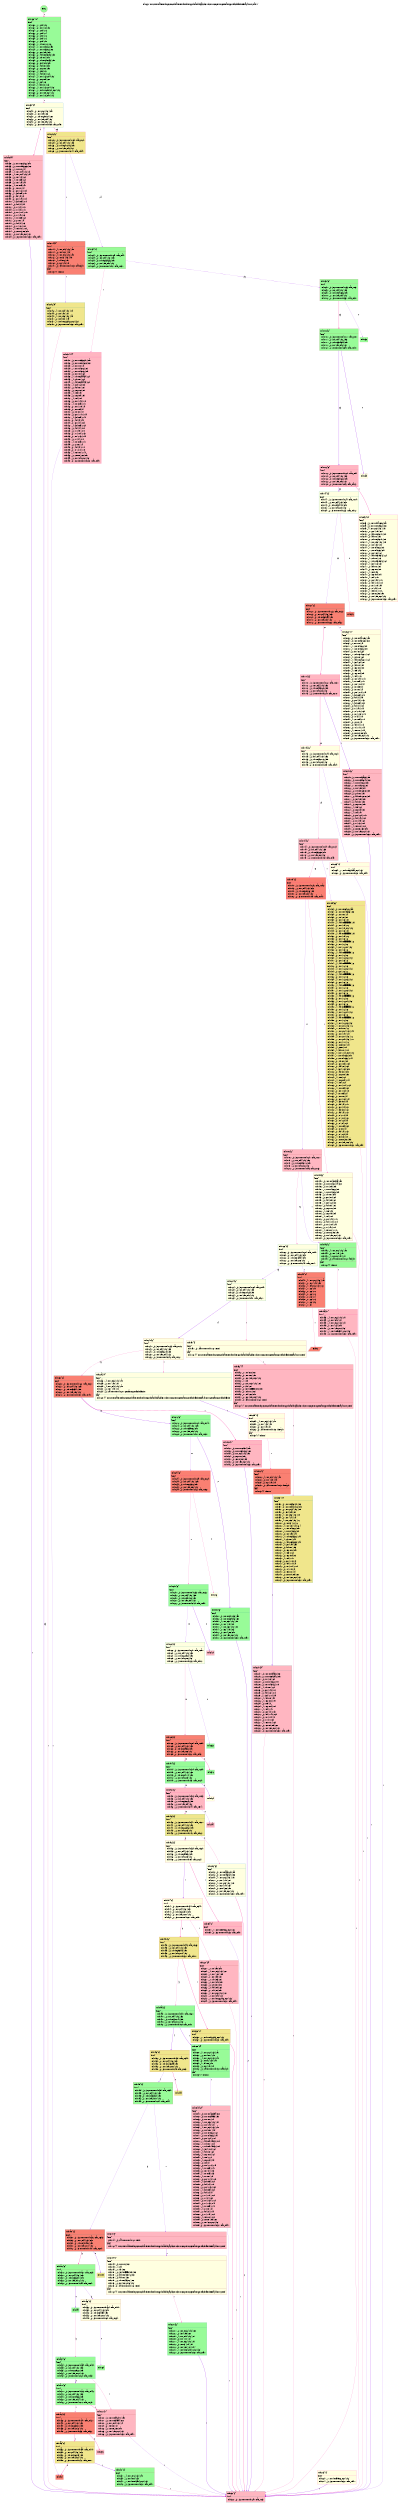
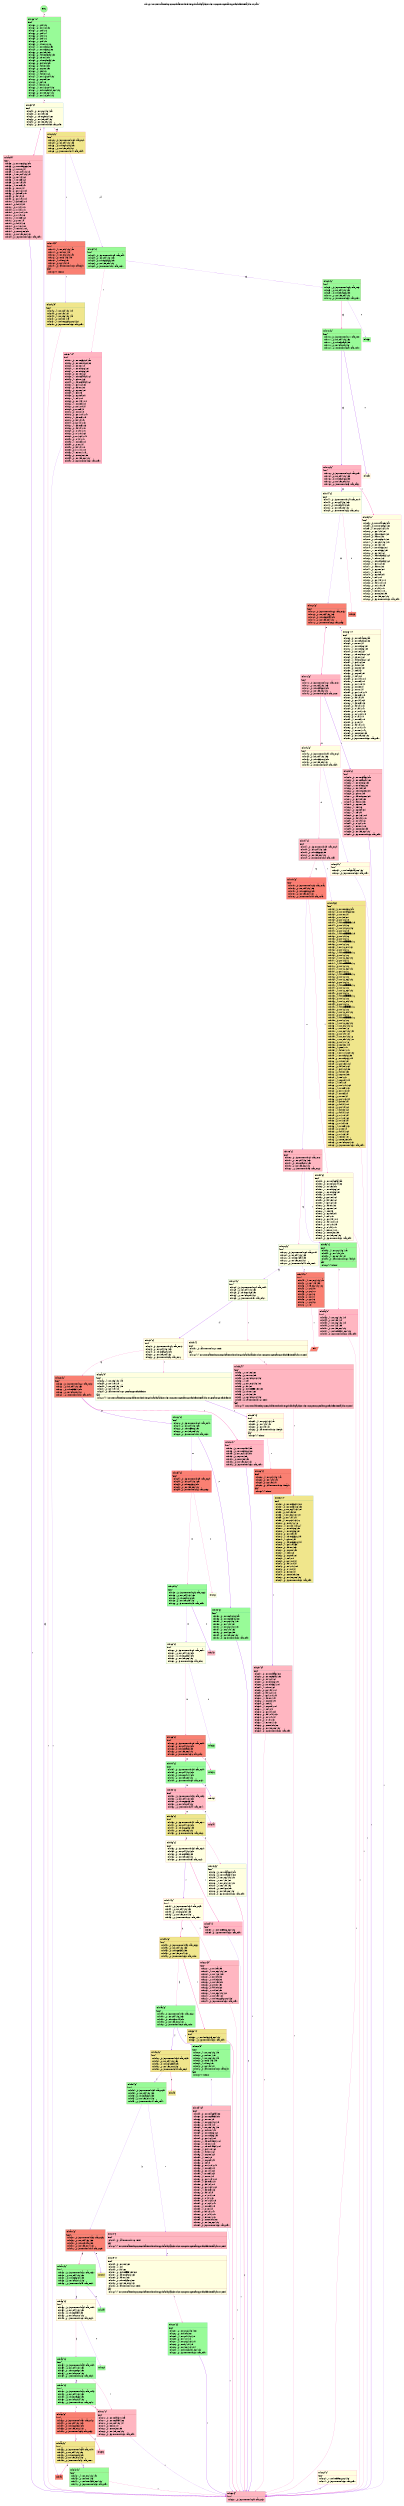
(315, 1349) -> (314, 1349)
(75, 2334) -> (76, 2339)
